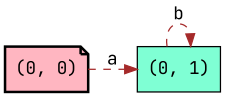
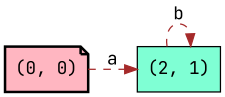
(179, 69) -> (179, 69)
